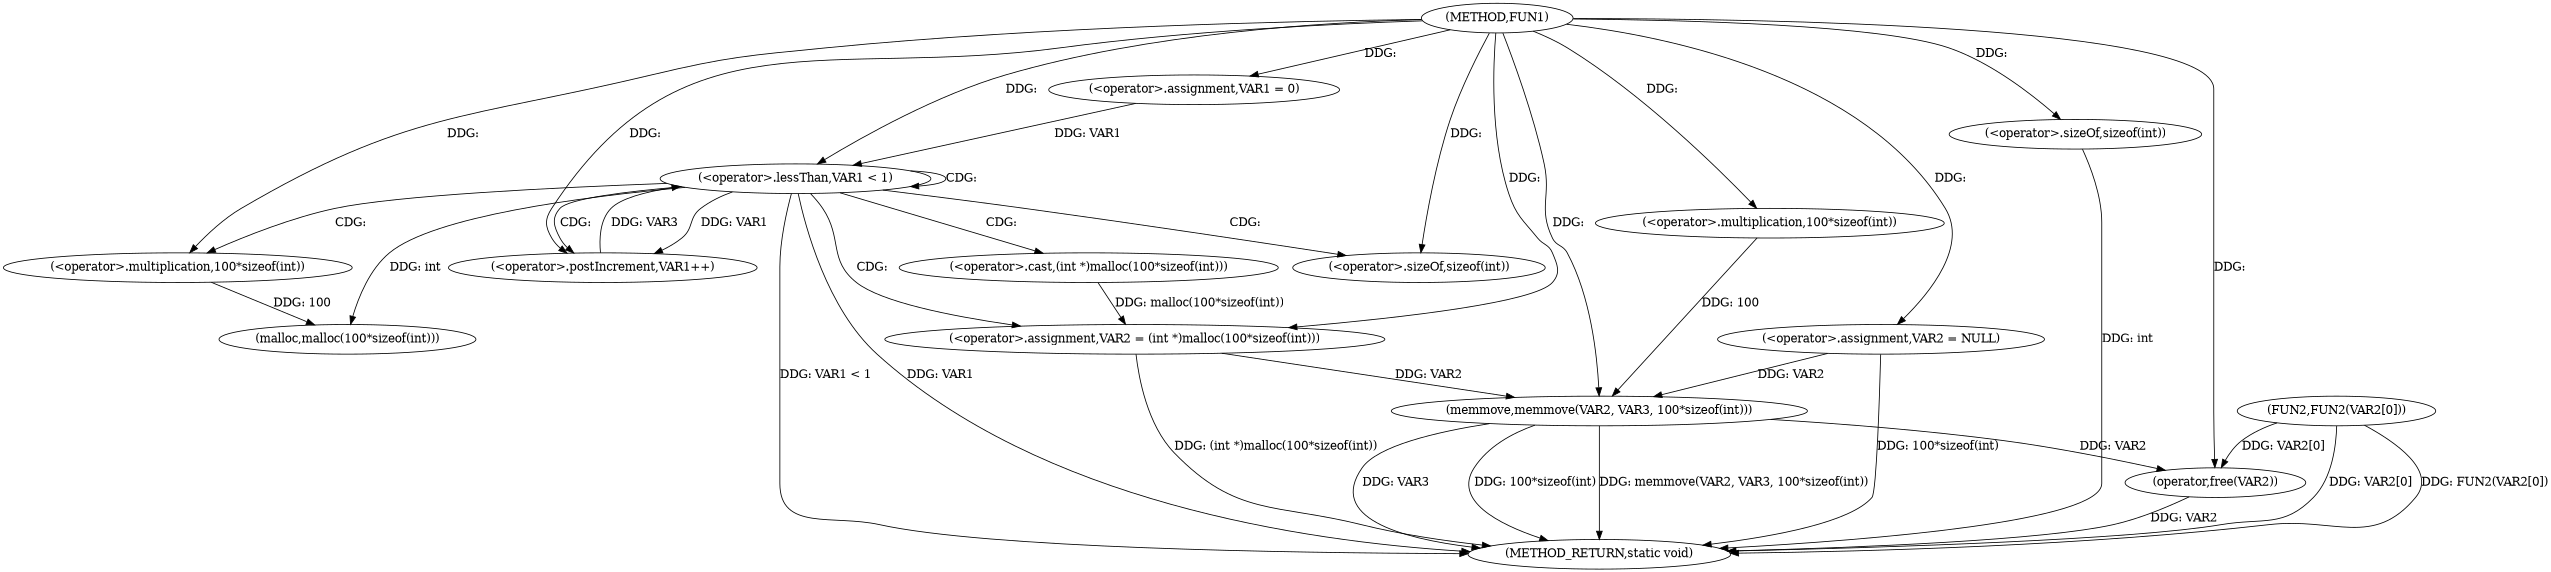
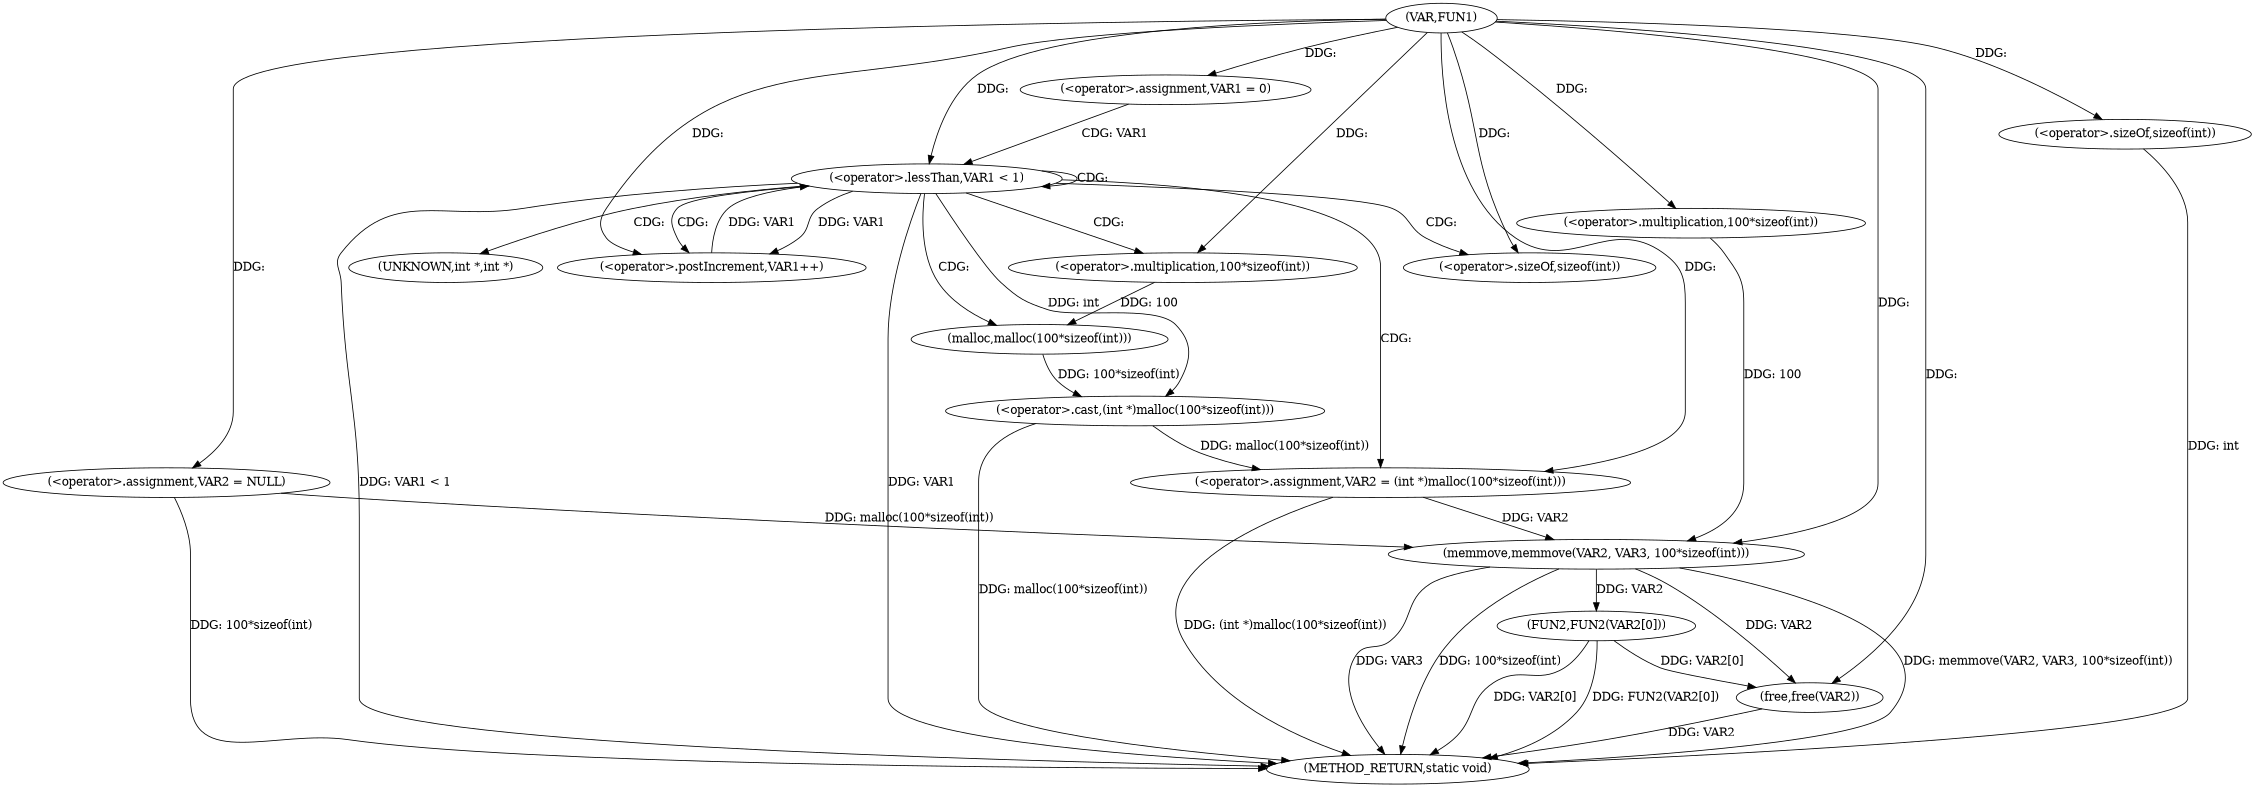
(1497, 18) -> (1441, 18)
(1088, 134) -> (1115, 134)
(645, 223) -> (762, 223)
(1003, 223) -> (1074, 304)
(415, 268) -> (956, 268)
none -> (446, 268)
(1791, 375) -> (909, 518)
none -> (1054, 377)
(2215, 483) -> (1810, 698)
none -> (1596, 586)
none -> (982, 702)
